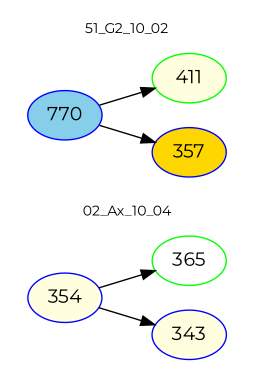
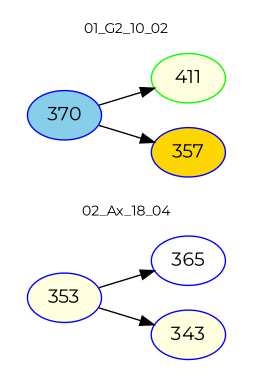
(127, 30) -> (126, 30)
(65, 115) -> (64, 115)
(127, 212) -> (127, 212)
(189, 261) -> (188, 261)
(65, 298) -> (64, 298)
